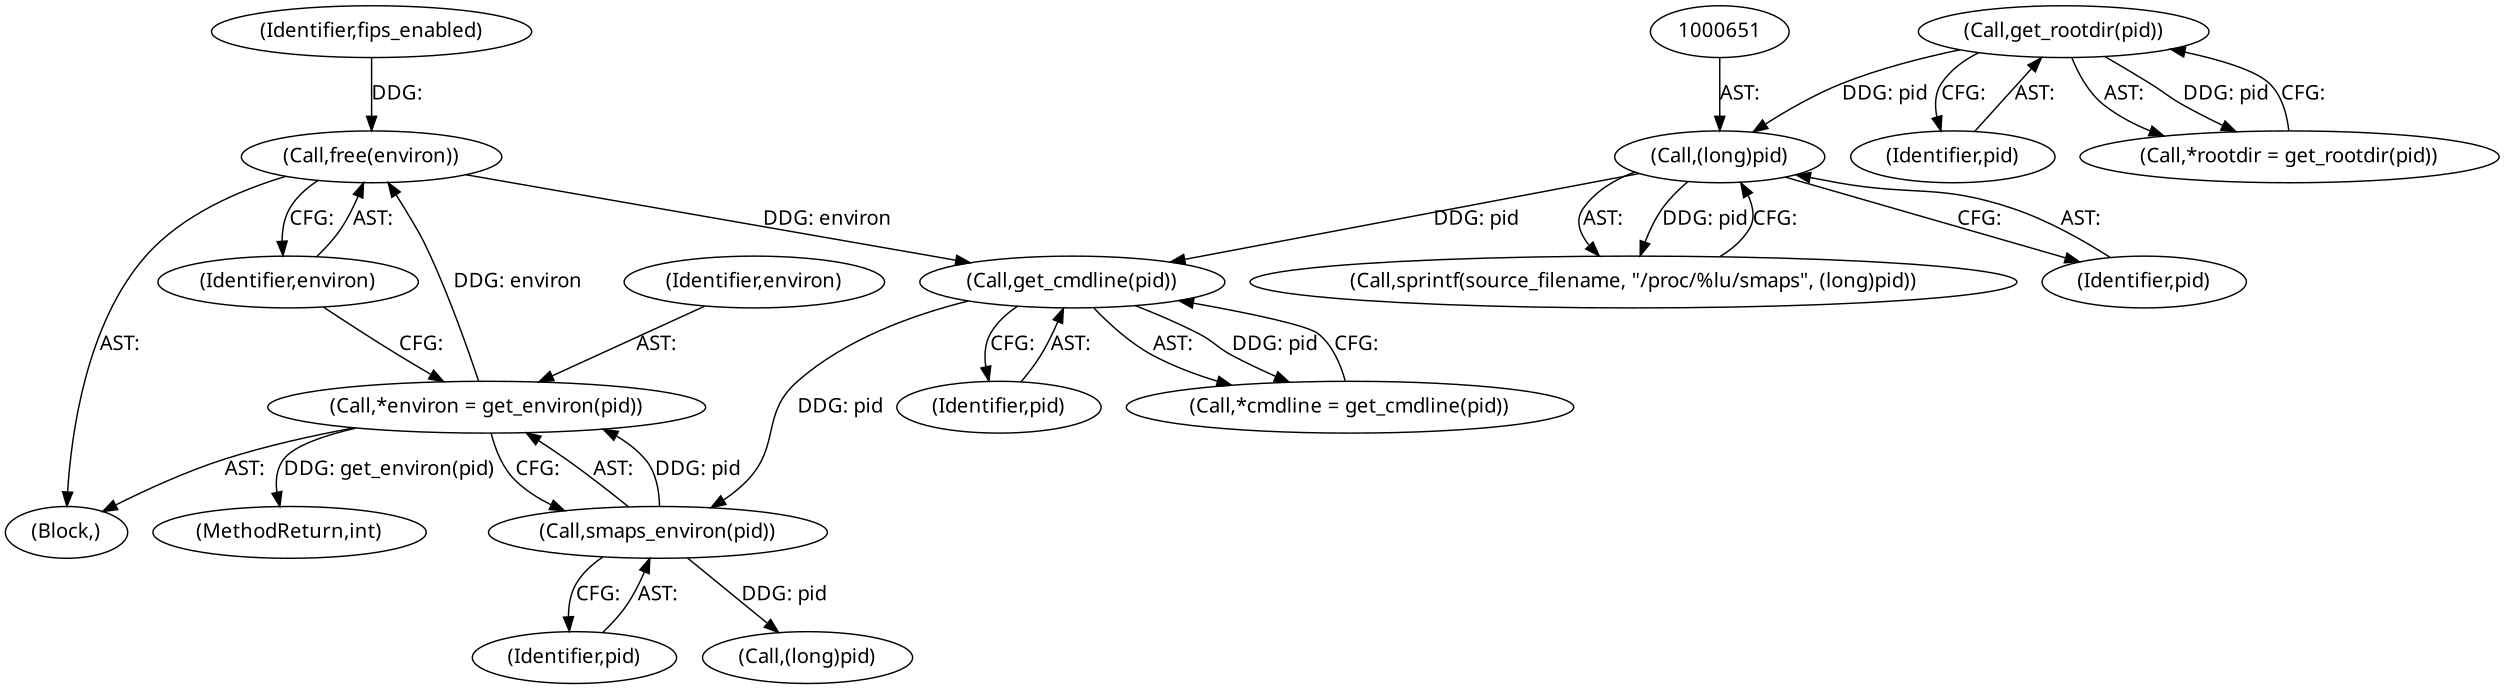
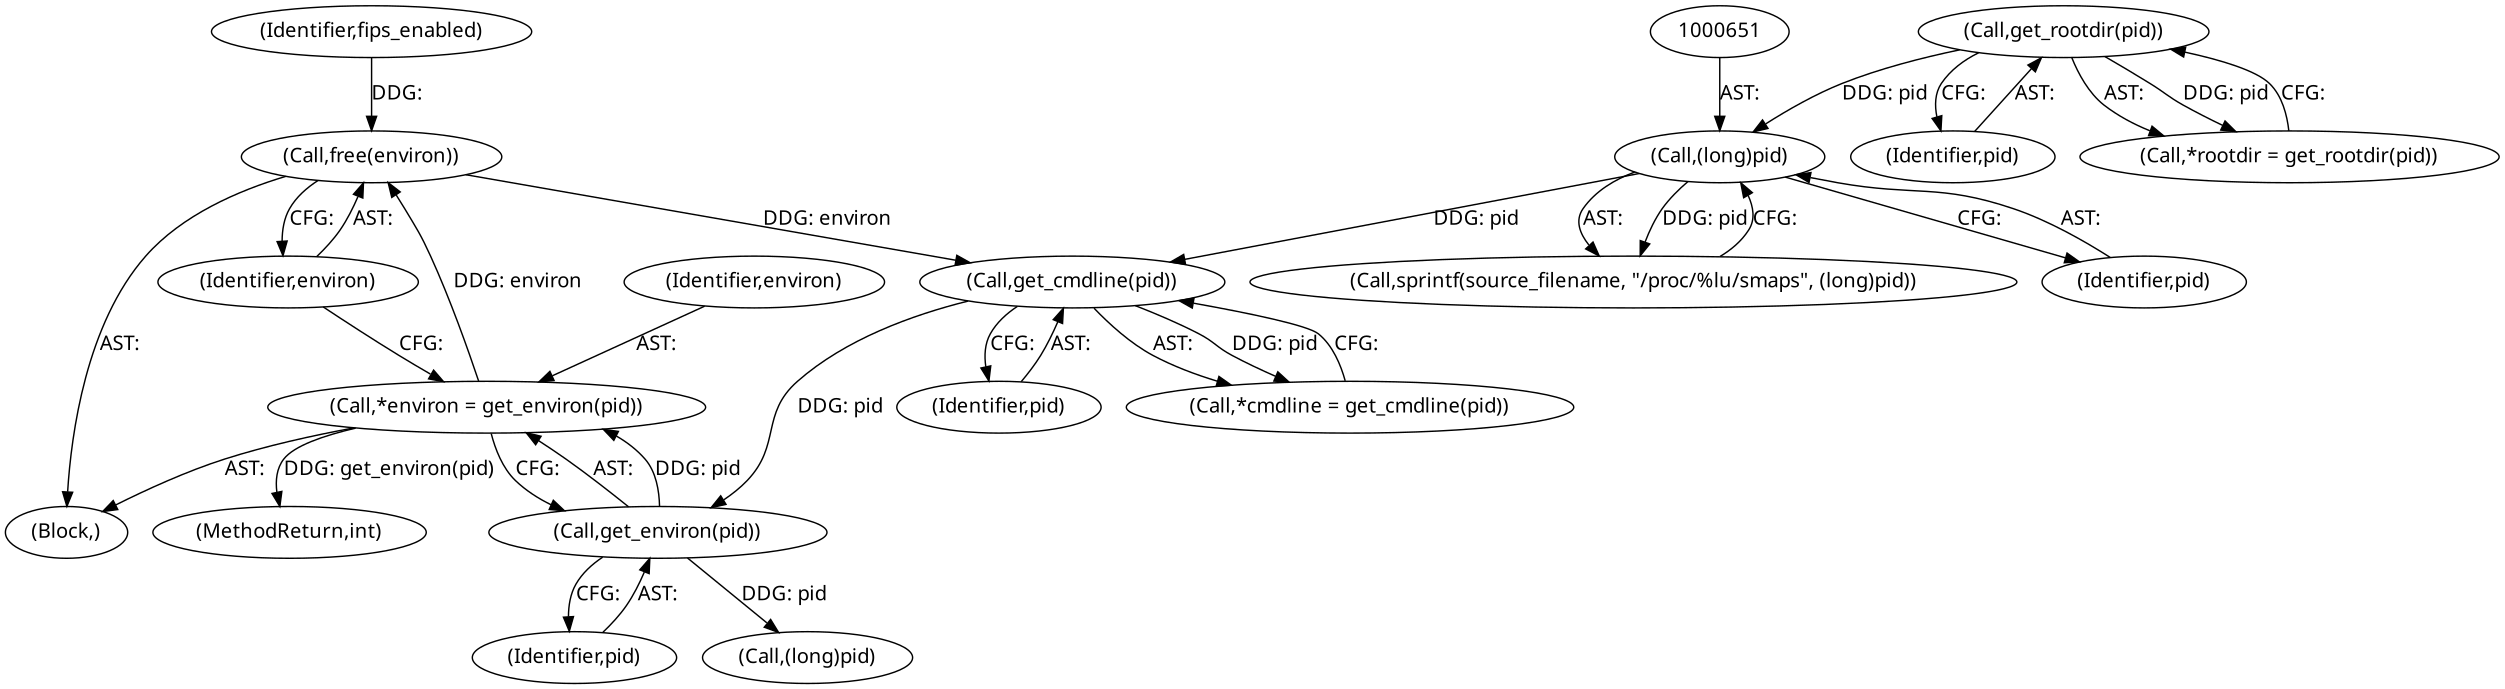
(658, 532) -> (658, 532)
